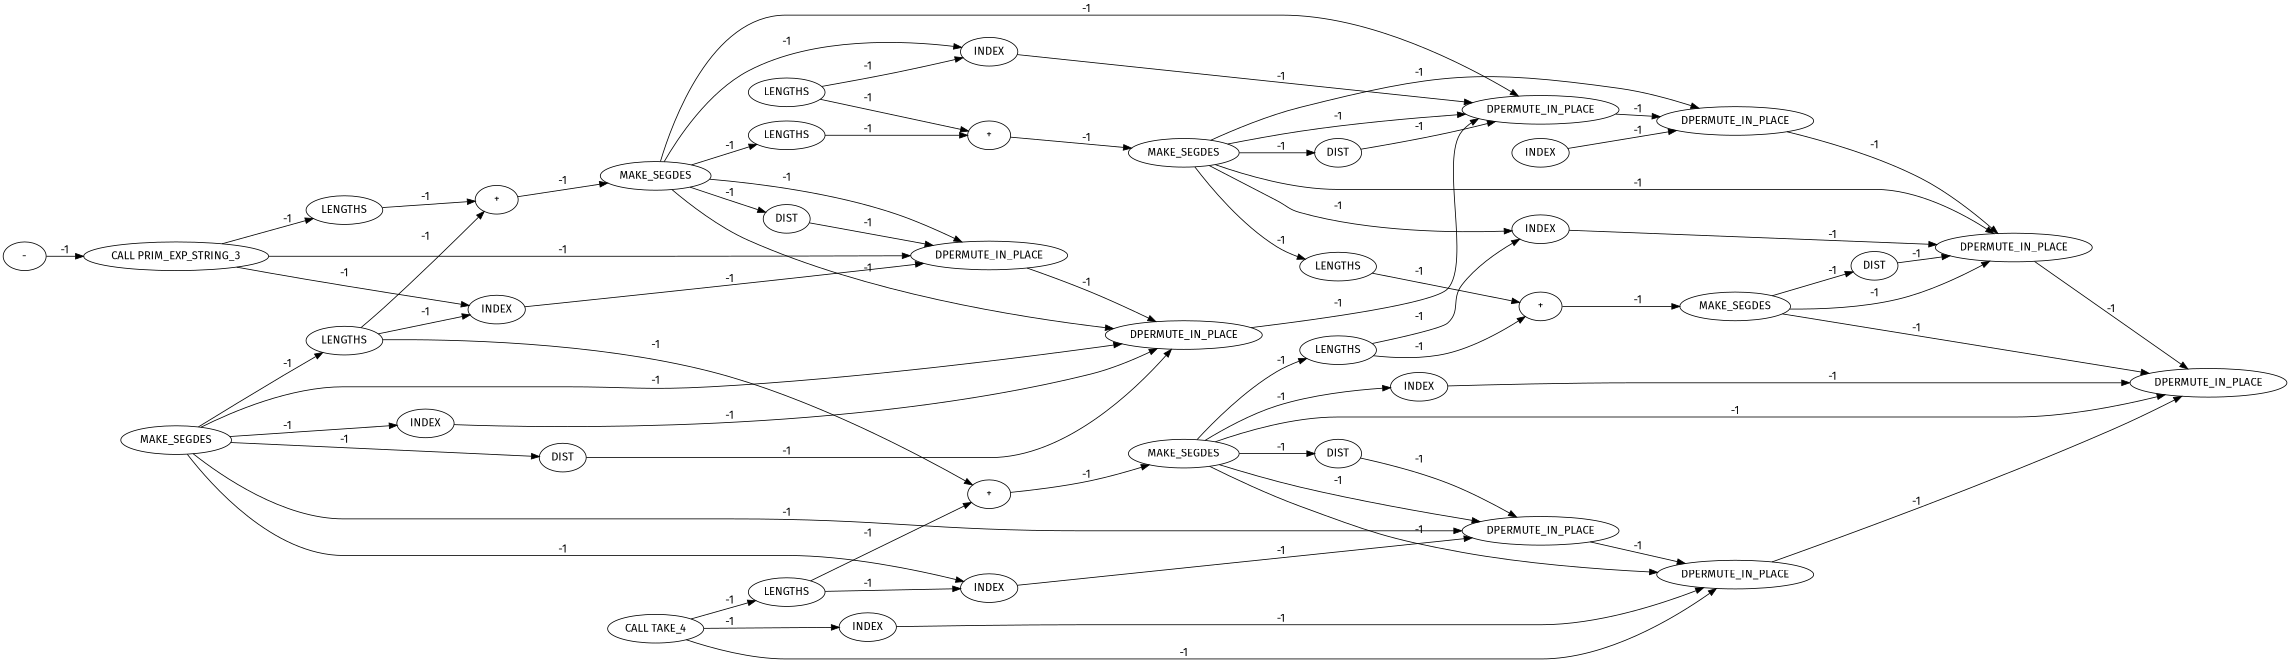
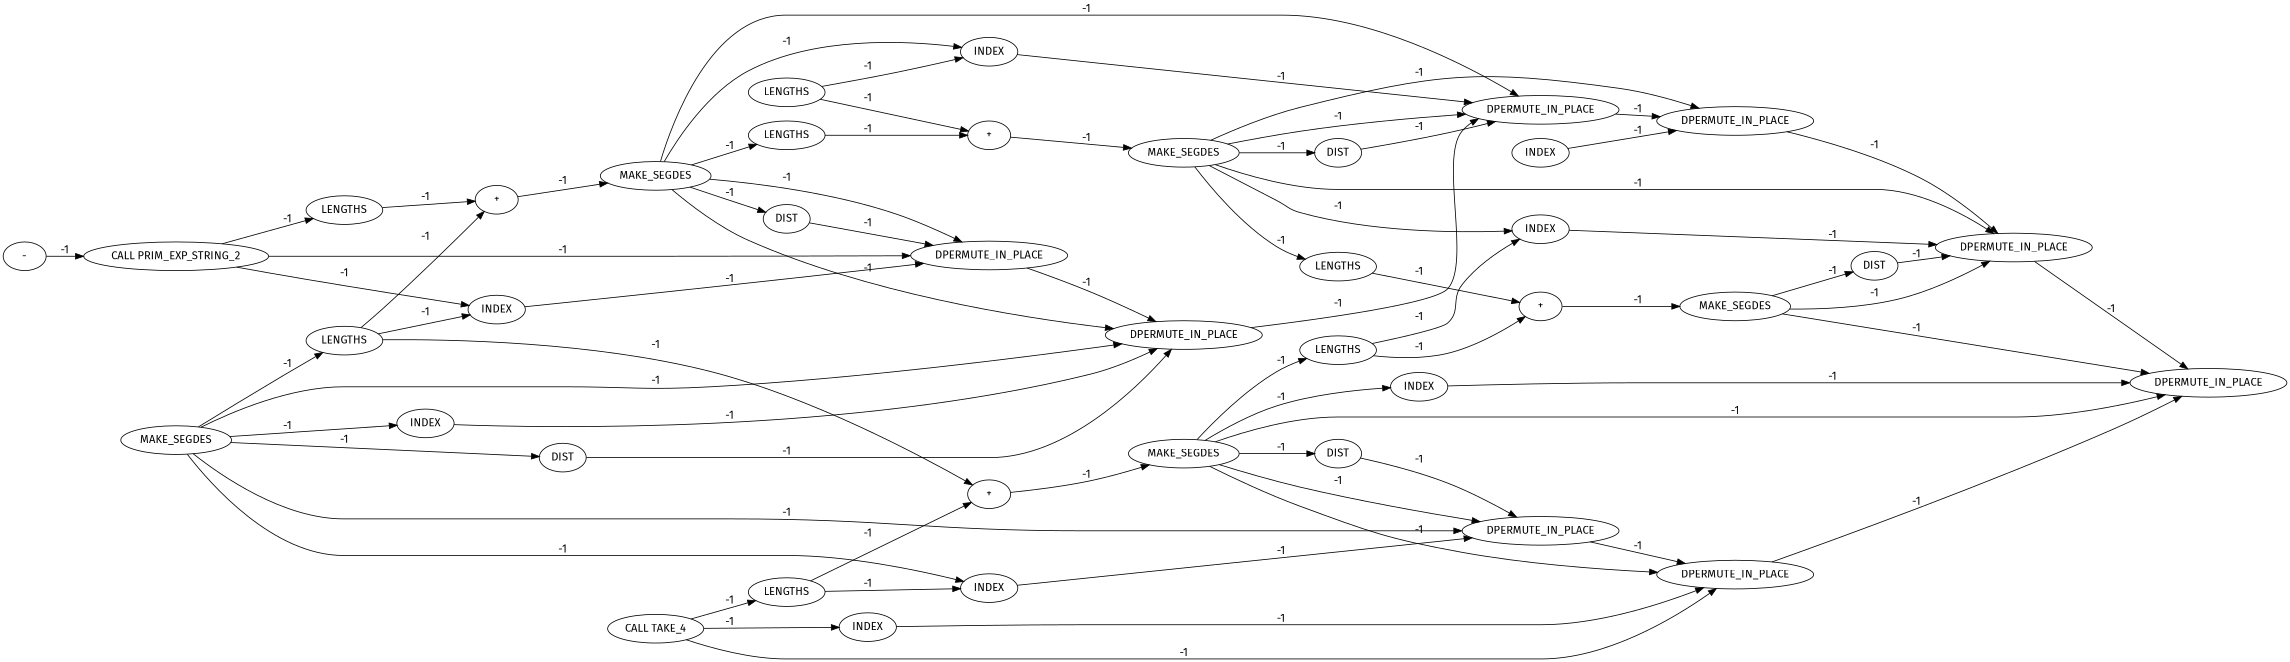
(176, 256) -> (176, 256)
